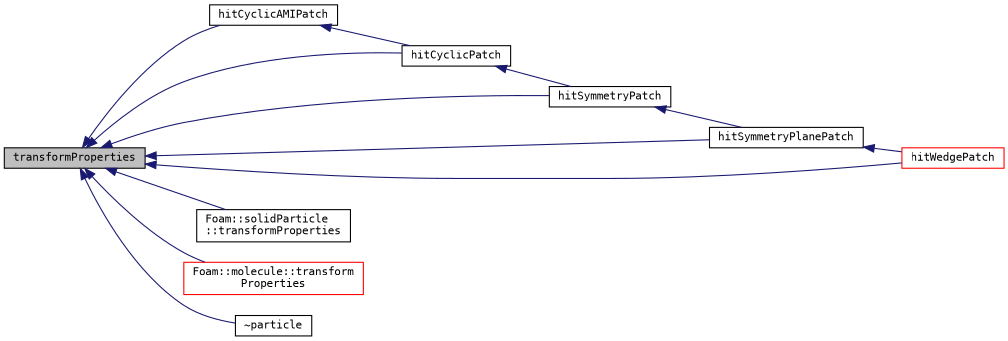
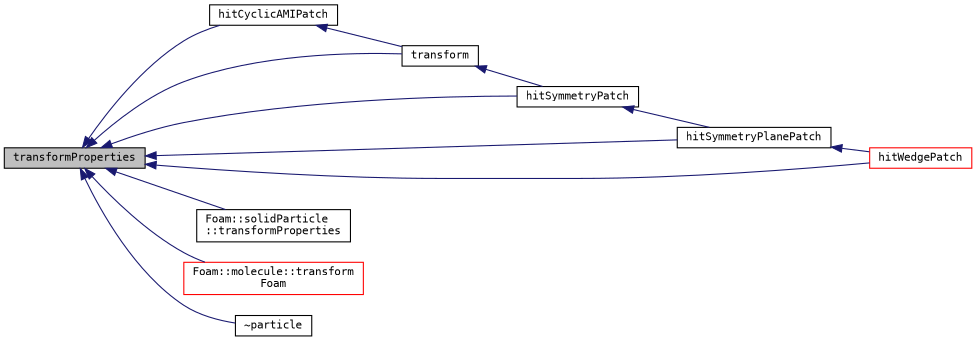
(456, 56) -> (440, 56)
(274, 278) -> (274, 278)
